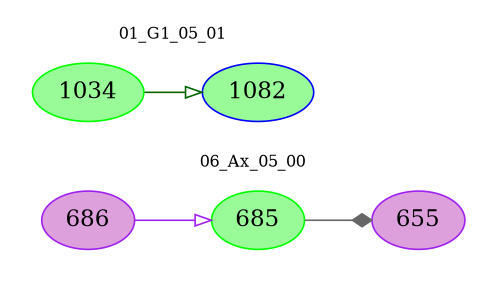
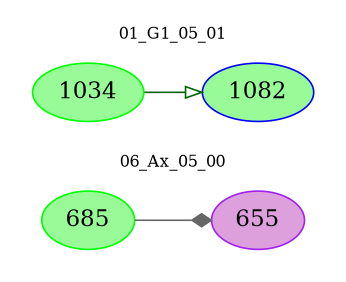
(88, 220) -> none
